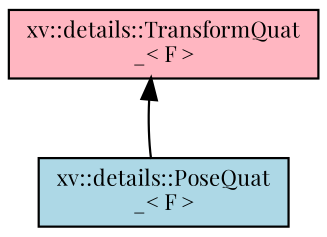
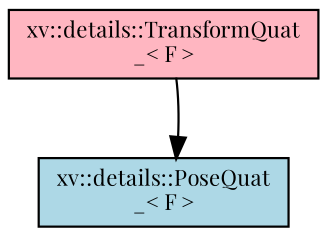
(149, 129) -> (178, 107)
